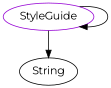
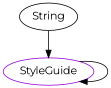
(49, 40) -> (49, 40)
